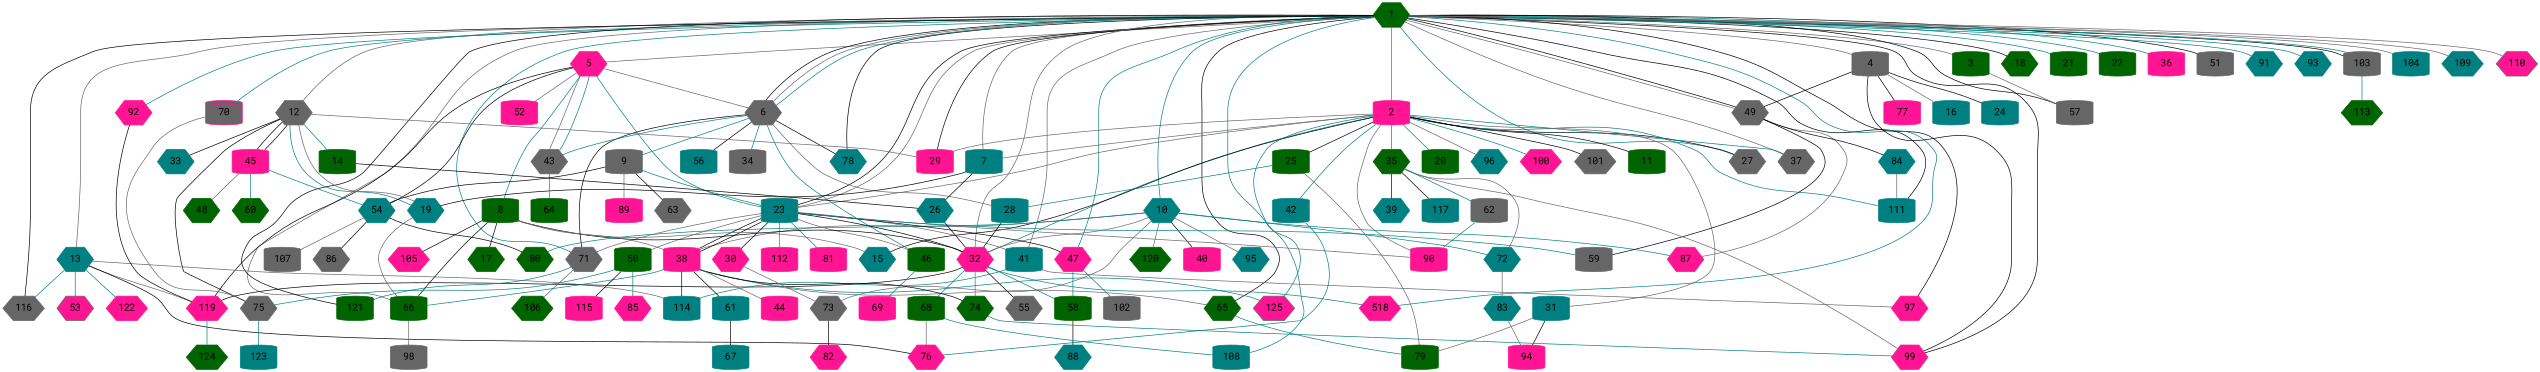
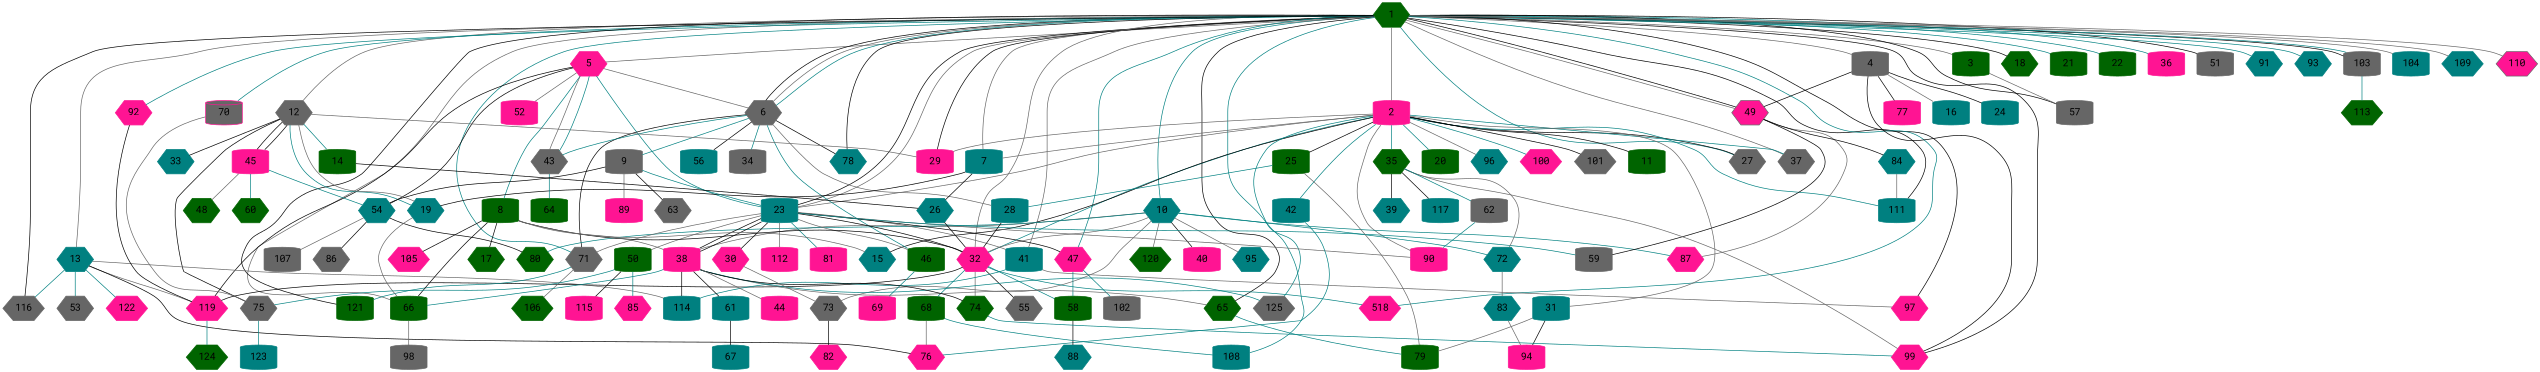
(1750, 113) -> (1750, 113)
(75, 308) -> (75, 308)
(1274, 308) -> (1274, 308)
